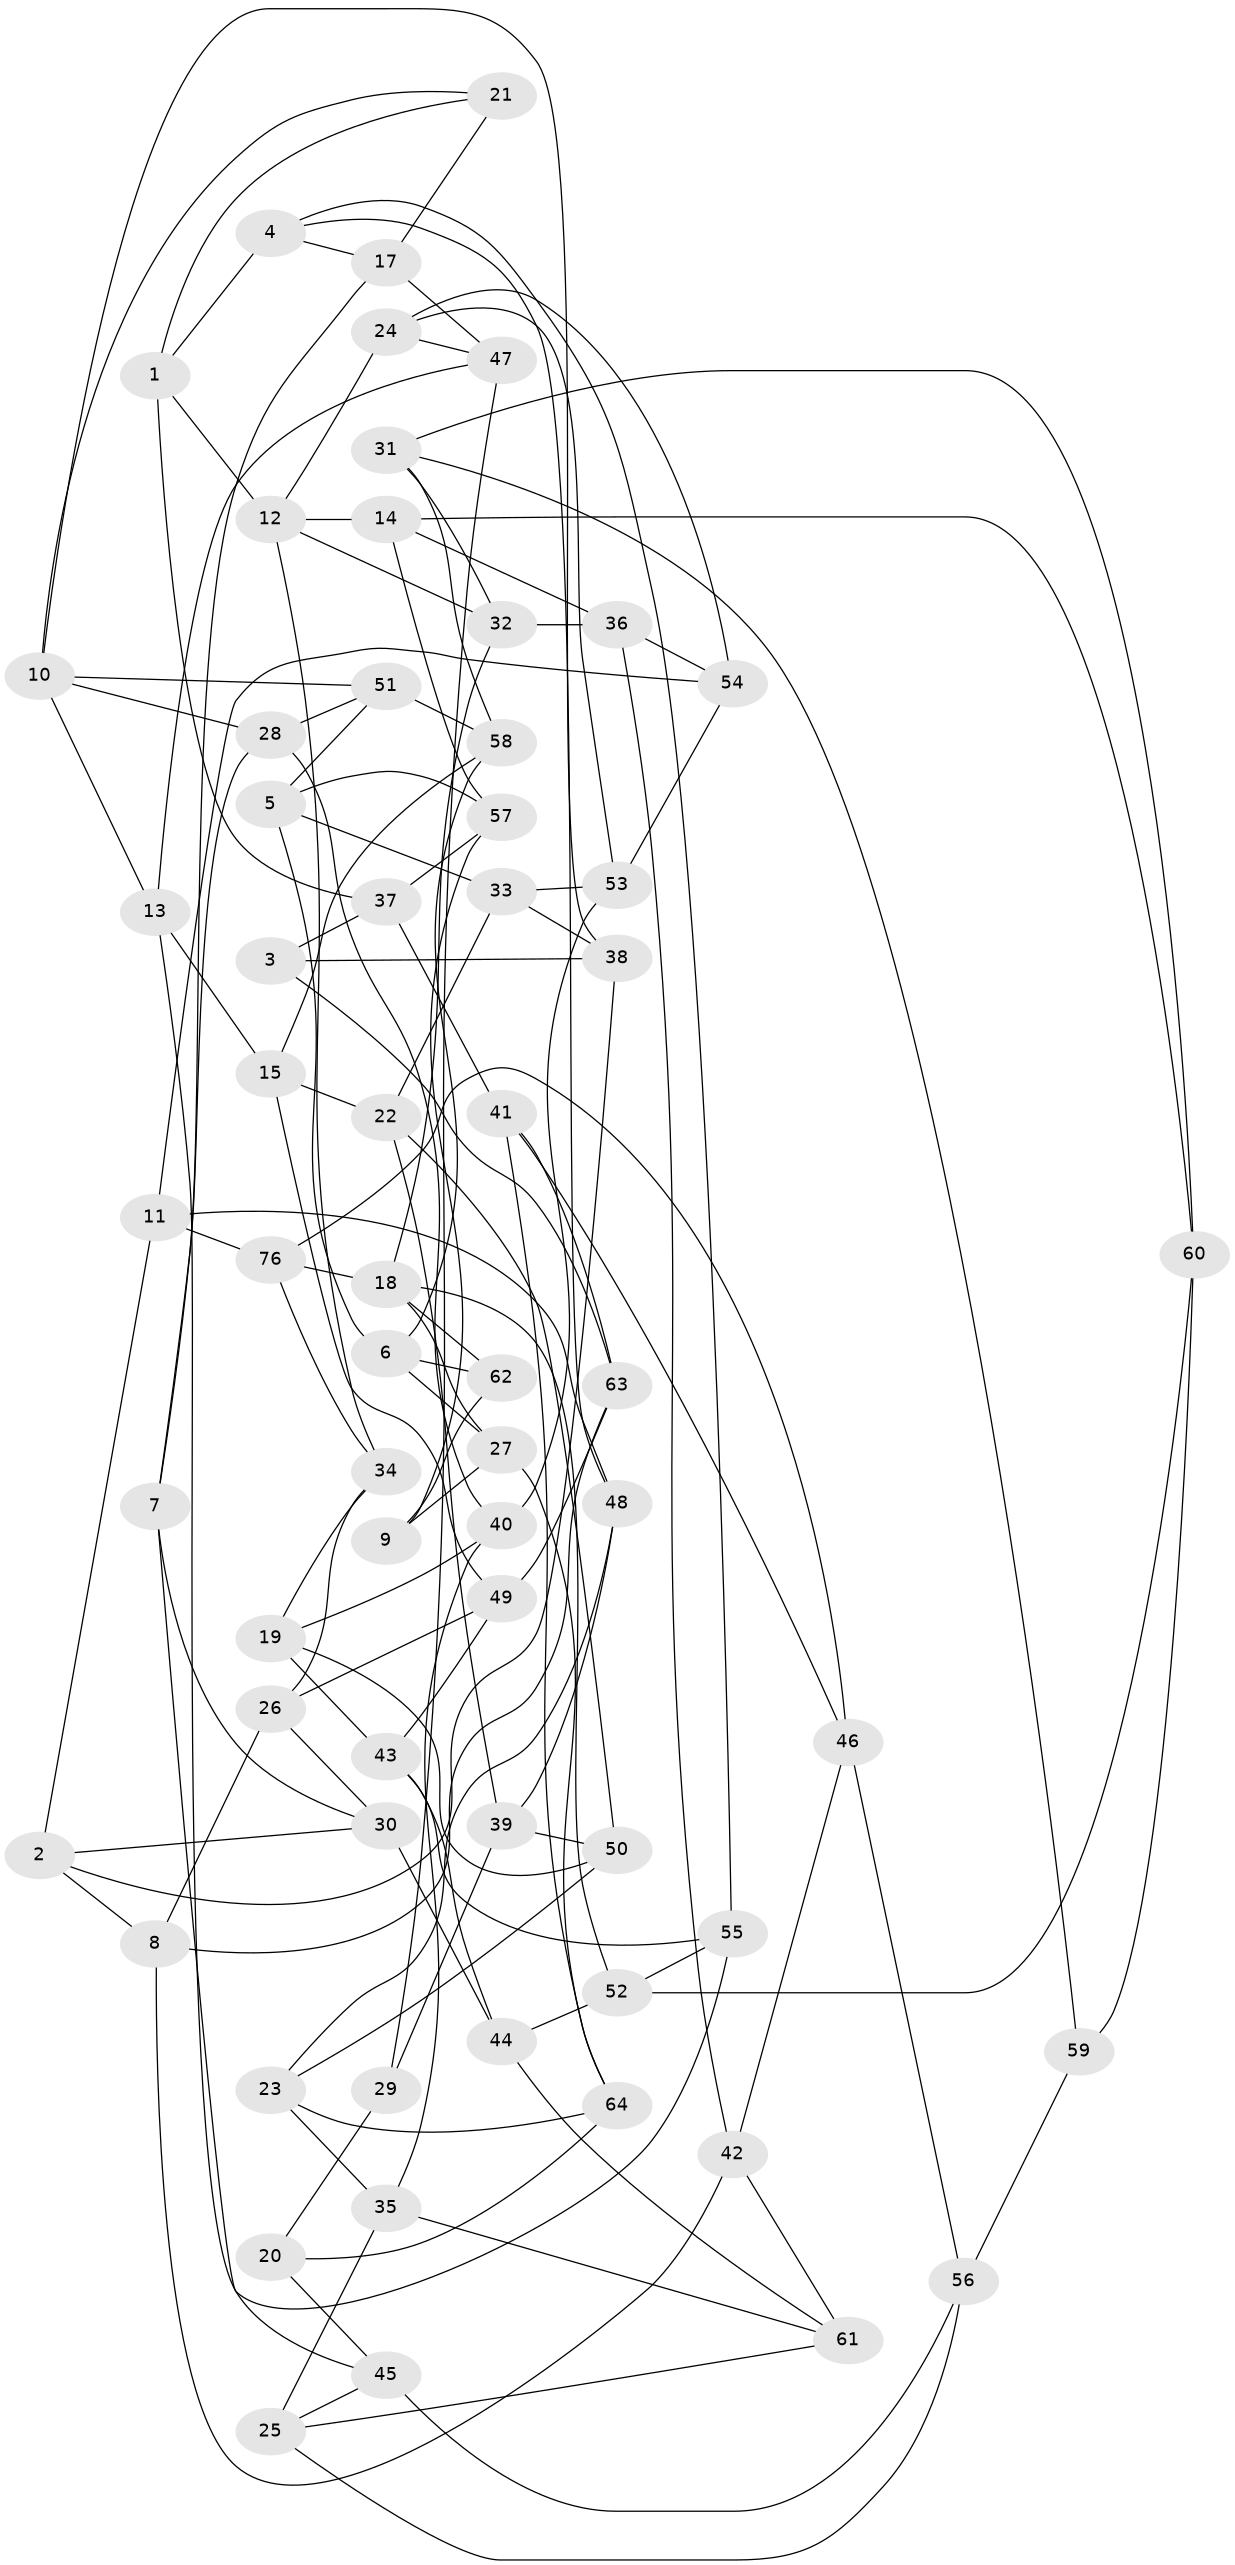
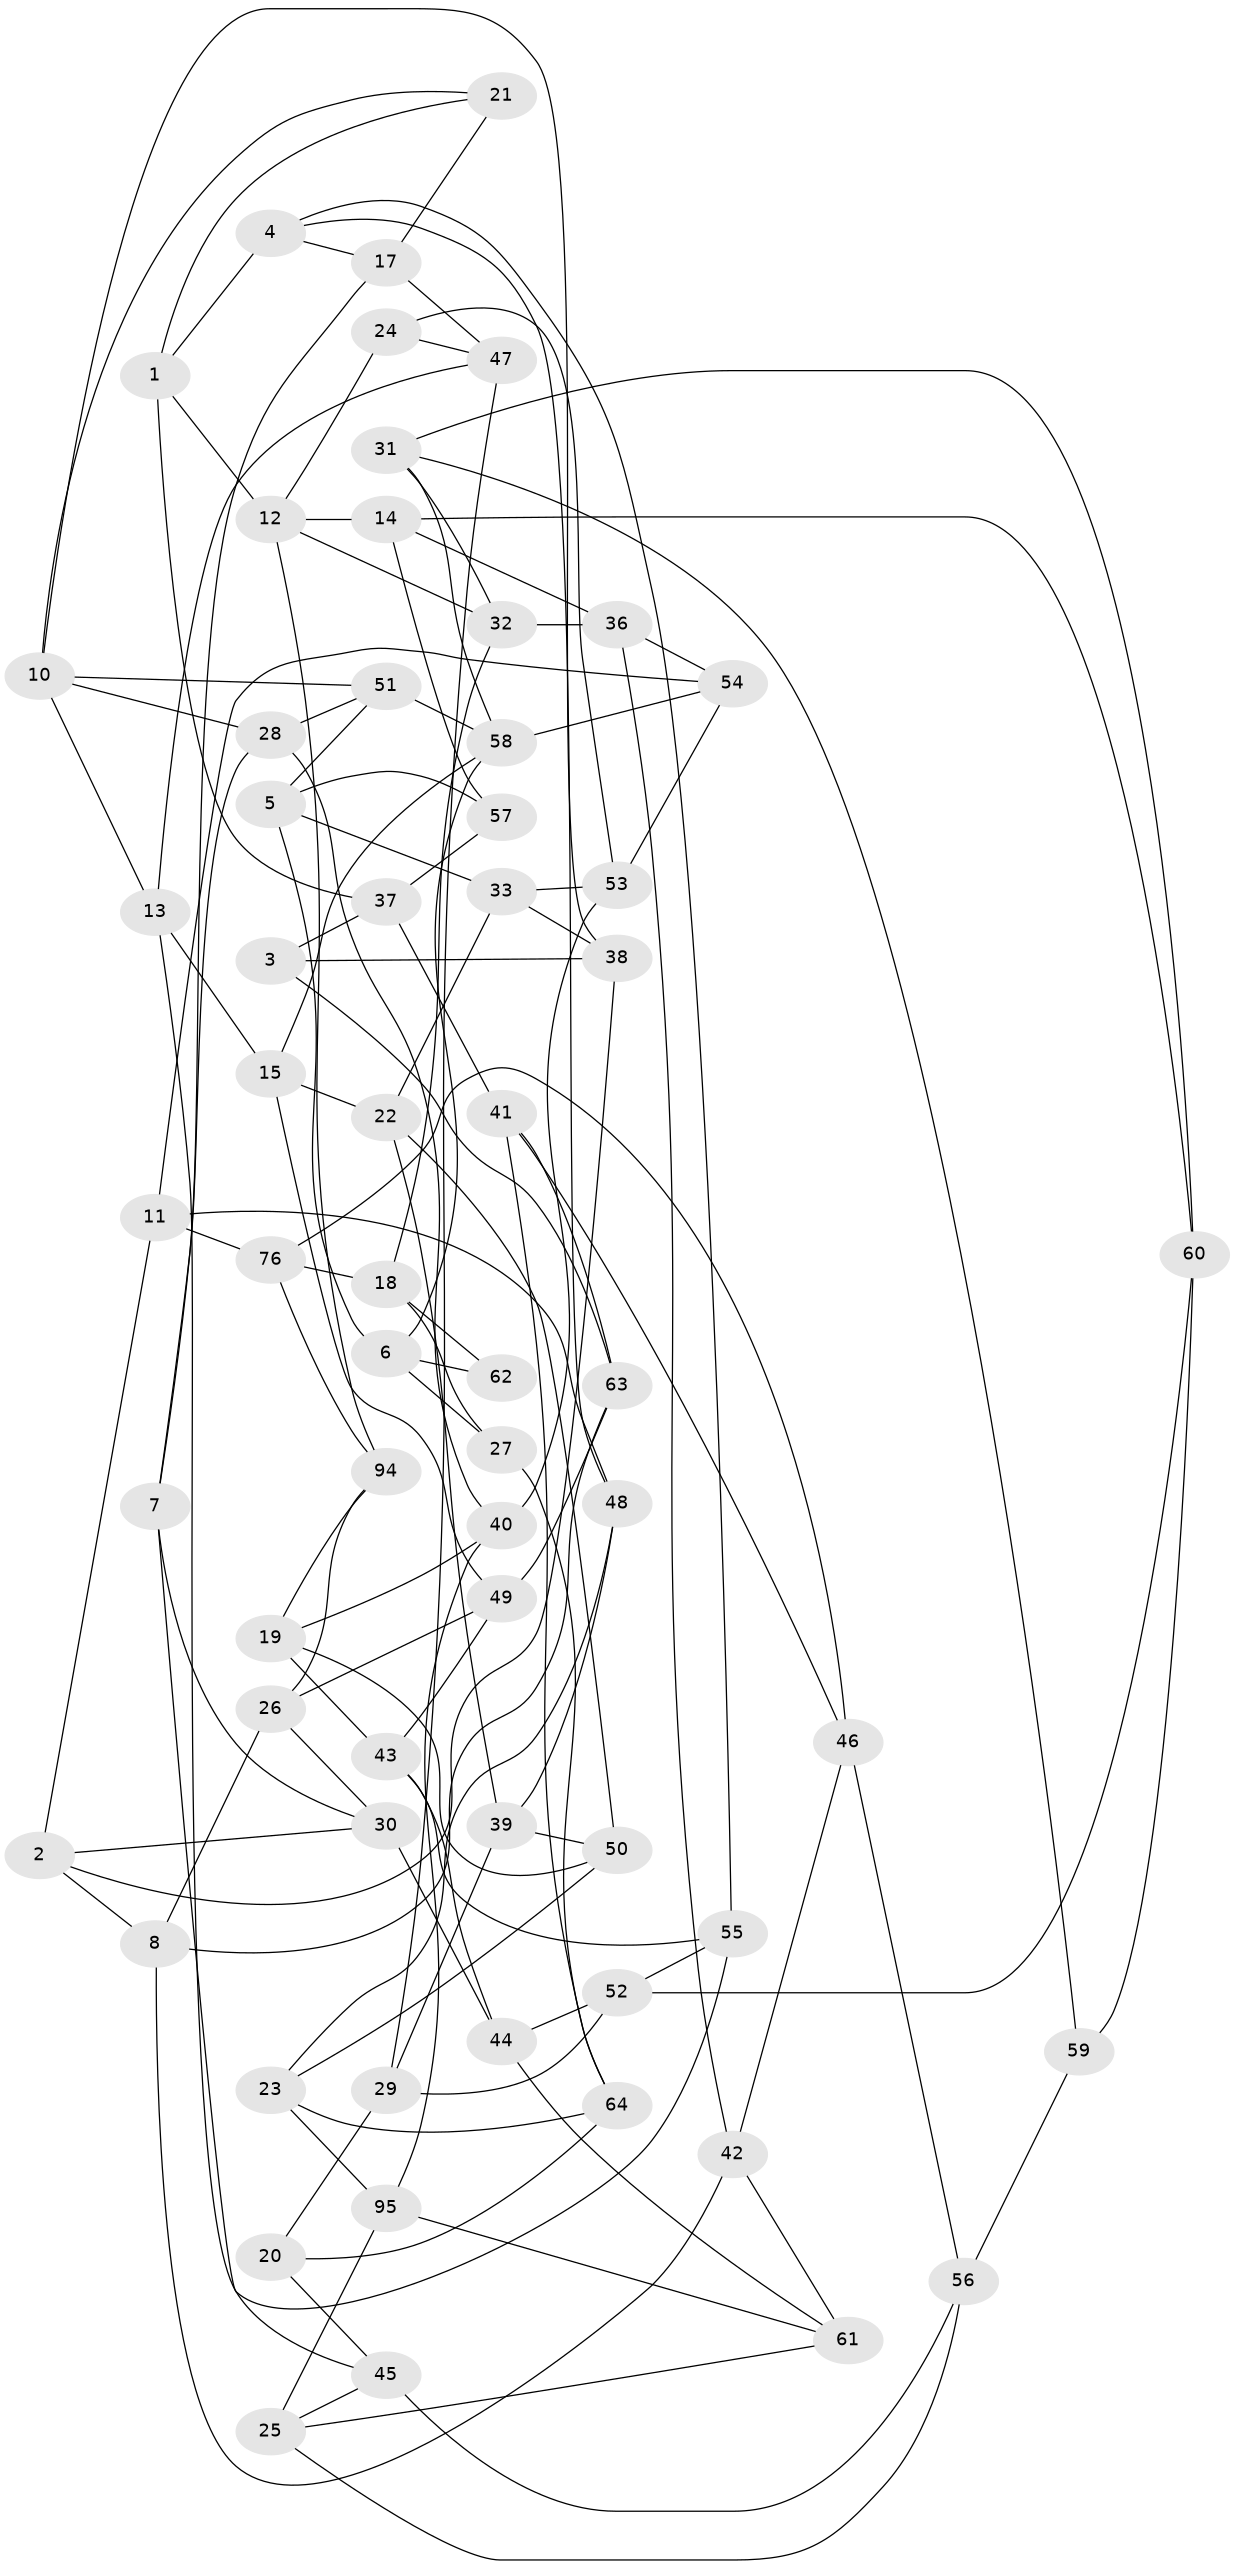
(635, 403) -> (617, 713)
(386, 1472) -> (386, 1472)
(386, 1541) -> none
(578, 1609) -> (519, 2083)
(386, 2208) -> (386, 2208)
